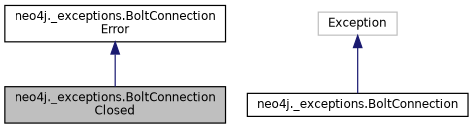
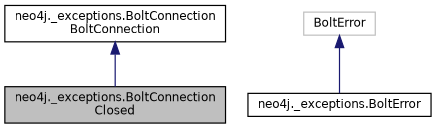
(115, 24) -> (115, 24)
(358, 24) -> (340, 24)
(358, 105) -> (340, 105)
